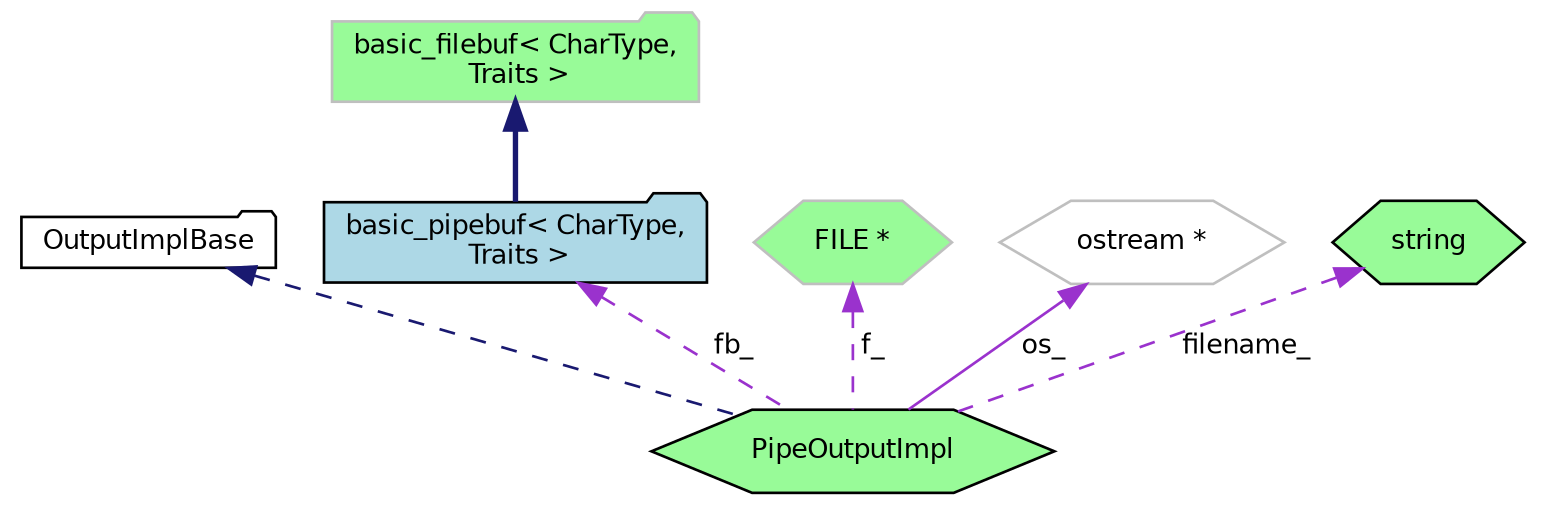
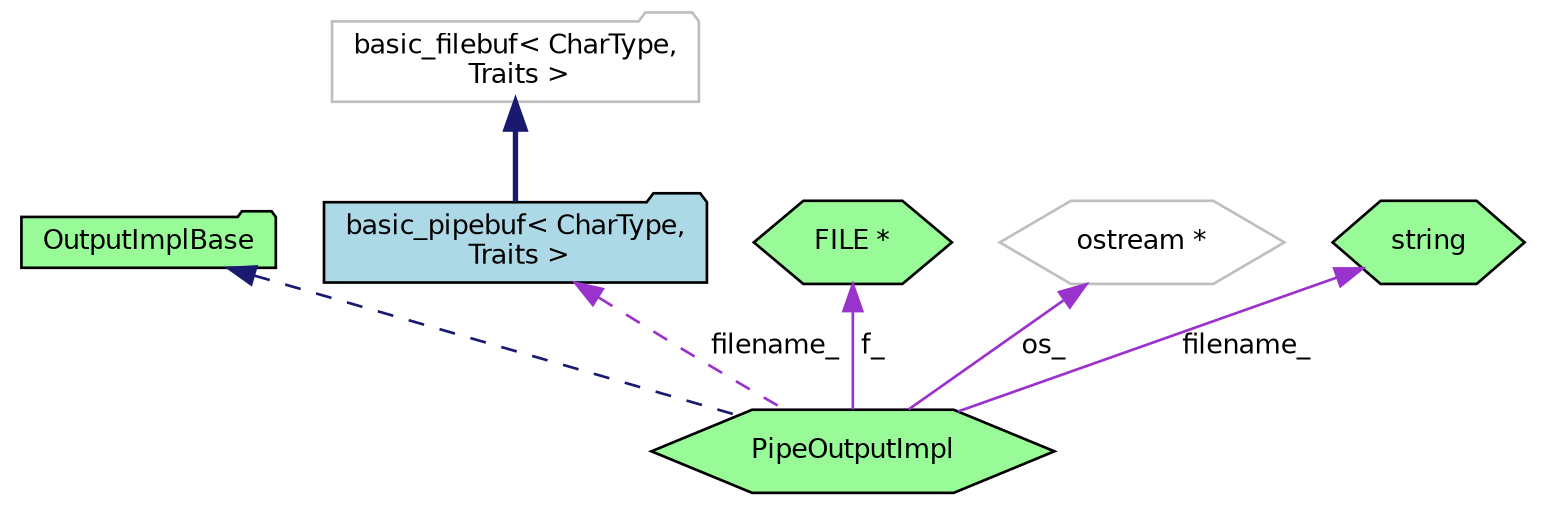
(515, 62) -> (515, 62)
(149, 242) -> (149, 242)
(853, 242) -> (853, 242)
(1147, 345) -> (1147, 345)
(731, 347) -> (773, 347)
(853, 361) -> (853, 361)
